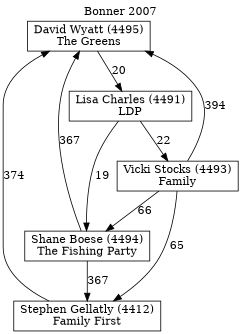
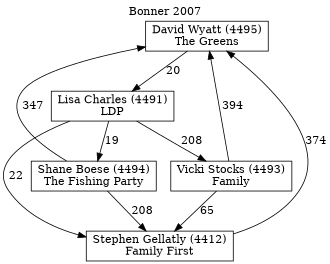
(70, 141) -> (33, 106)
(164, 141) -> (192, 141)
none -> (4, 181)
(136, 209) -> none
(98, 281) -> (142, 211)
